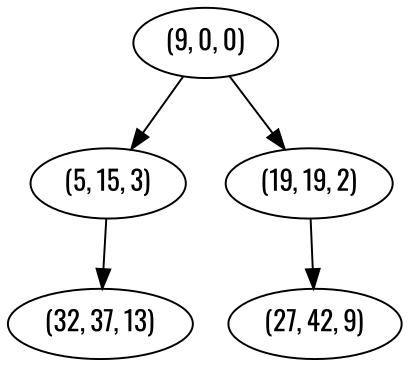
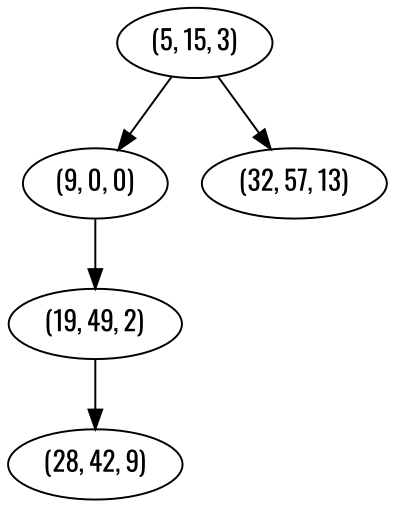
(163, 105) -> (151, 105)
(309, 183) -> (95, 324)
(100, 324) -> (294, 183)
(315, 324) -> (95, 464)
